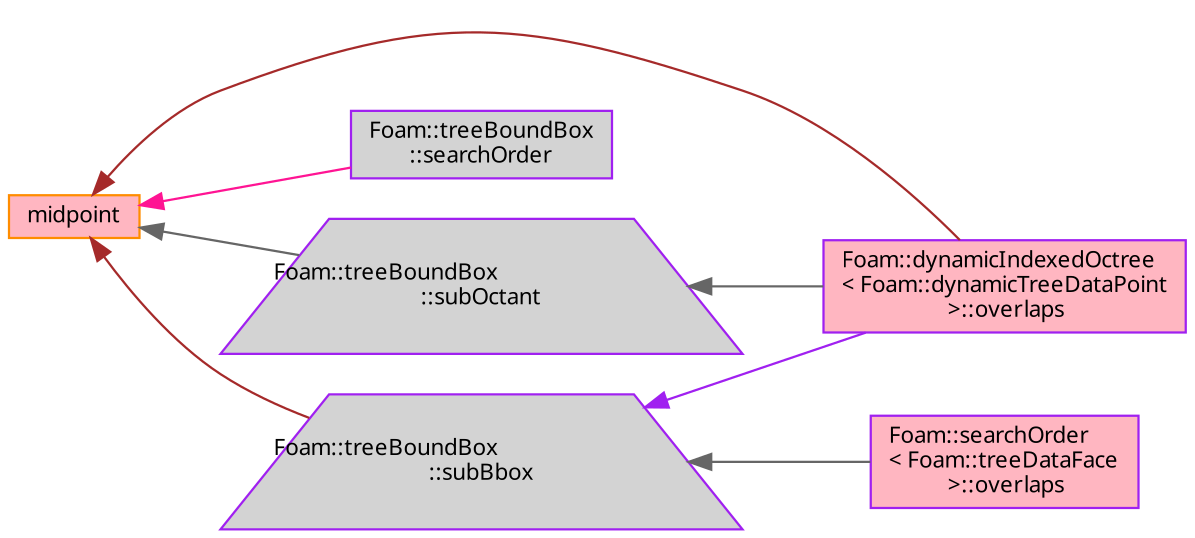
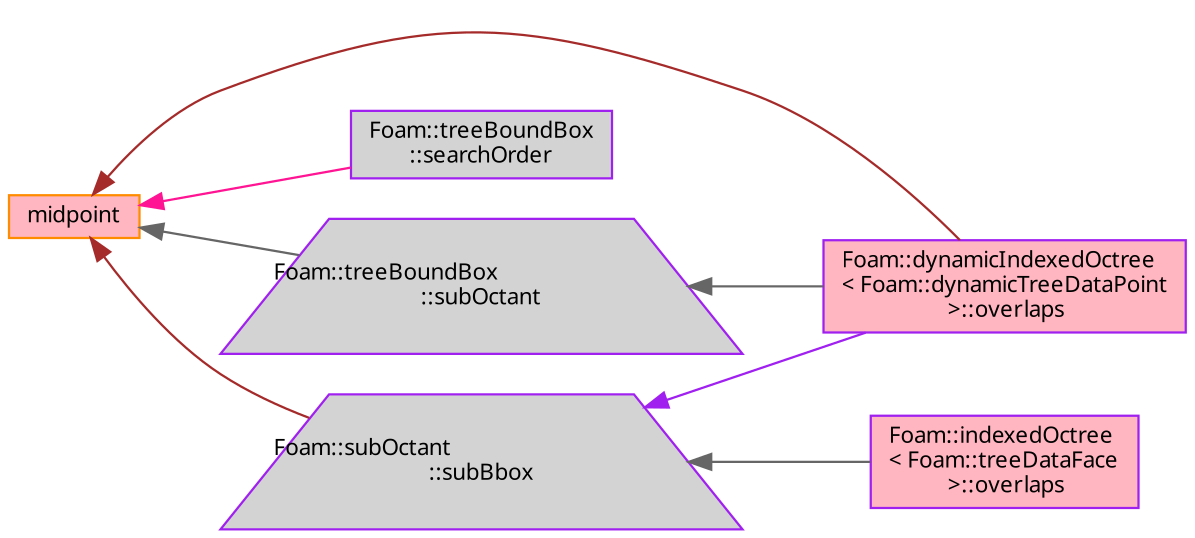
(482, 462) -> (482, 462)
(1005, 462) -> (1005, 462)
